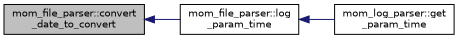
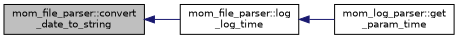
(74, 19) -> (74, 19)
(239, 19) -> (239, 19)
